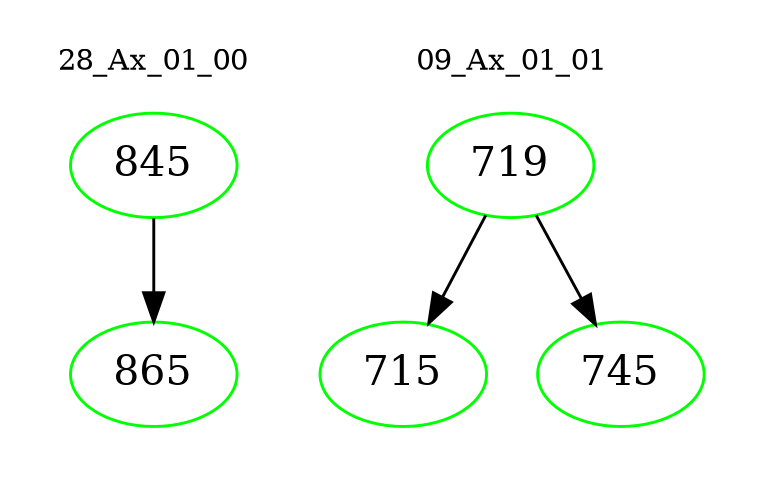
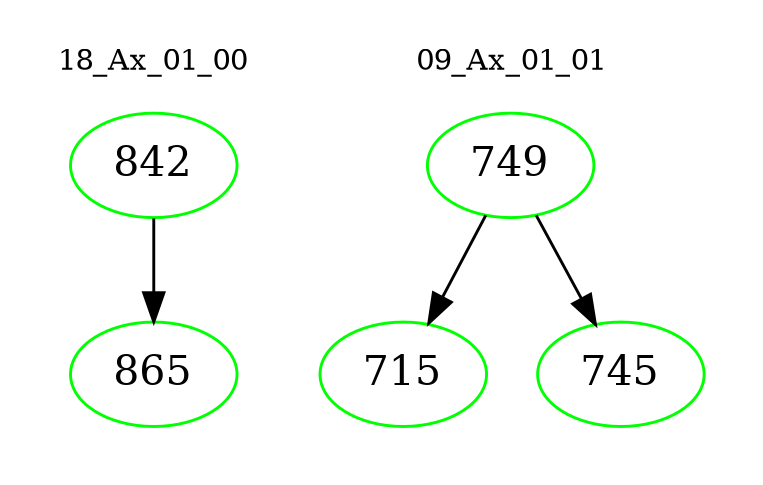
(154, 62) -> (154, 62)
(154, 165) -> (154, 165)
(511, 165) -> (511, 165)
